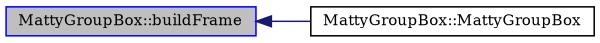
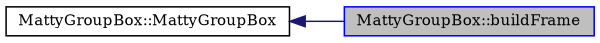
(291, 21) -> (325, 21)
